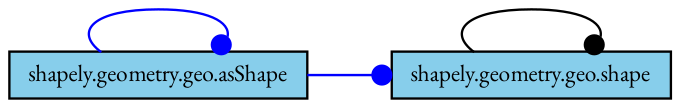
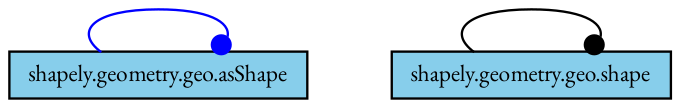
(340, 75) -> none
